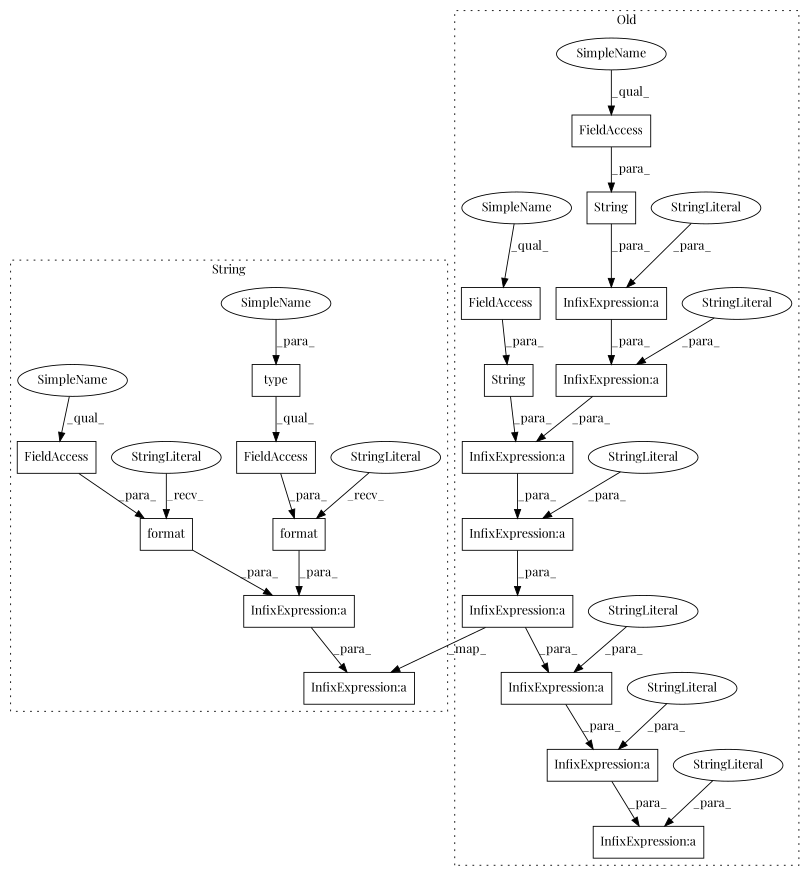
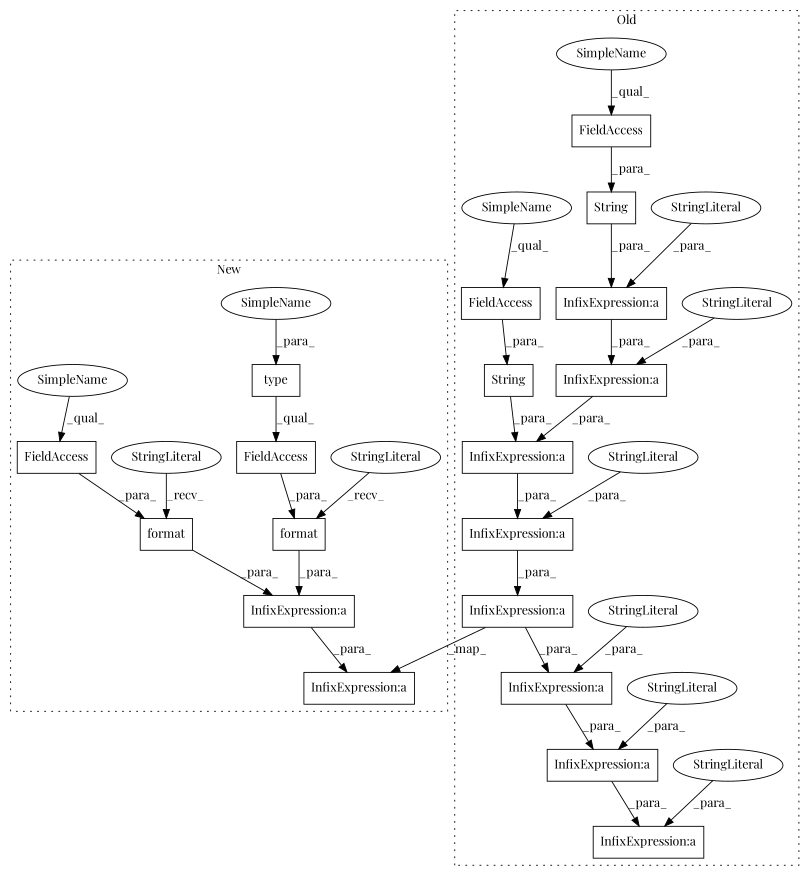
(229, 270) -> (229, 270)
